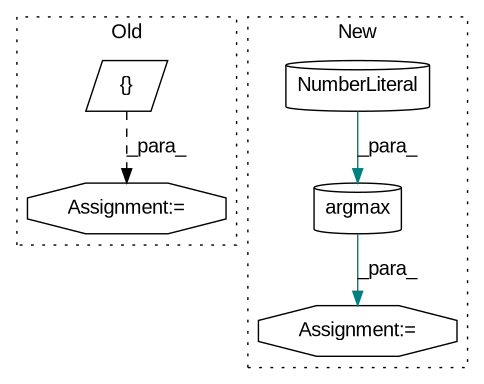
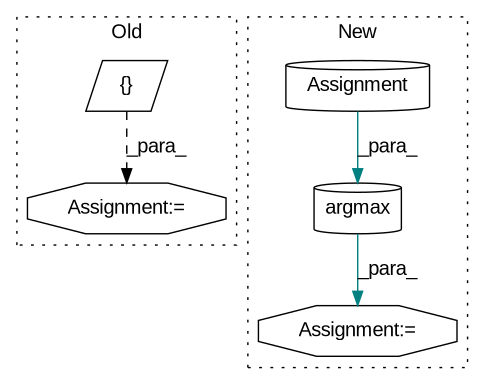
(358, 86) -> (358, 86)
